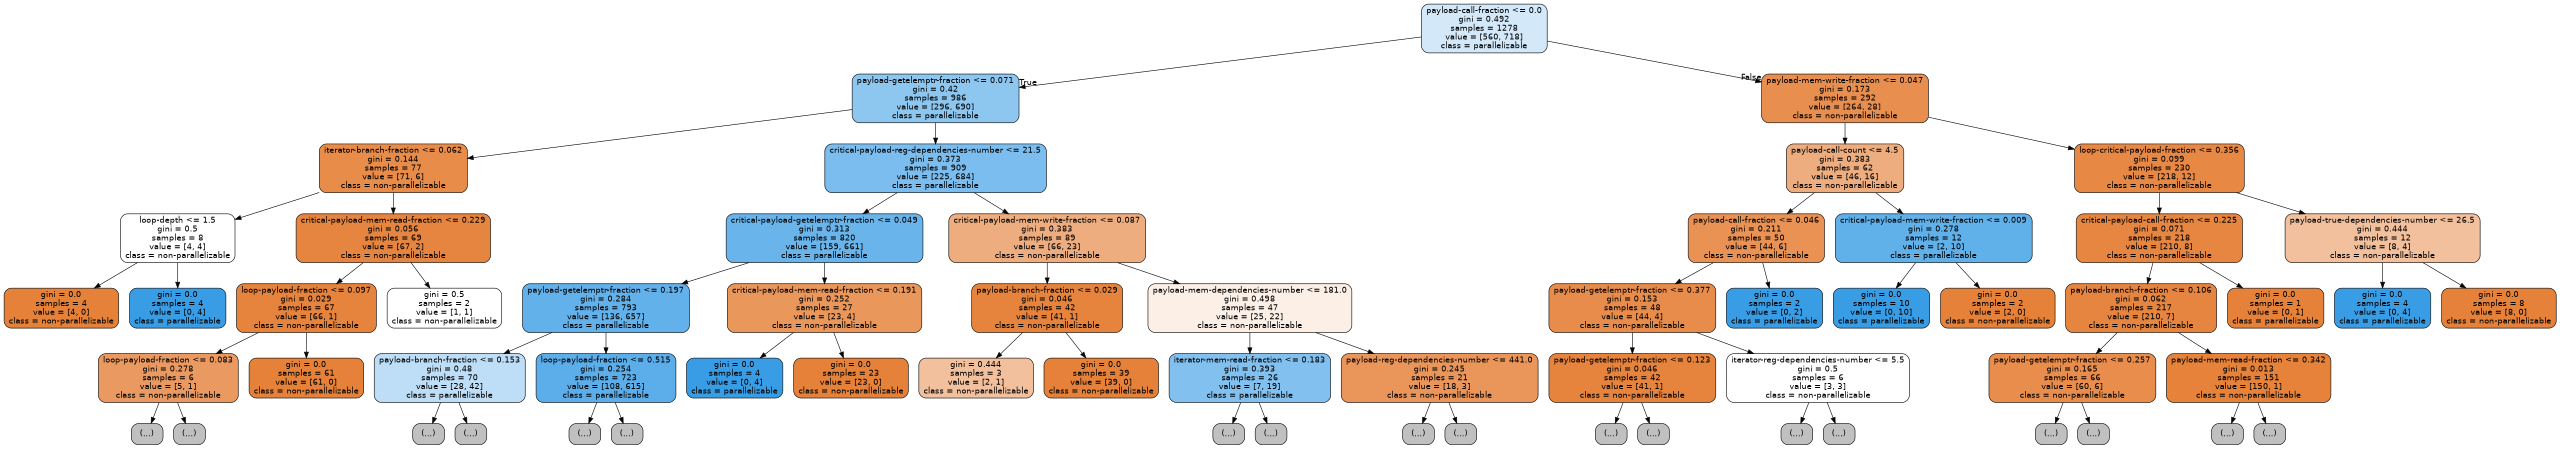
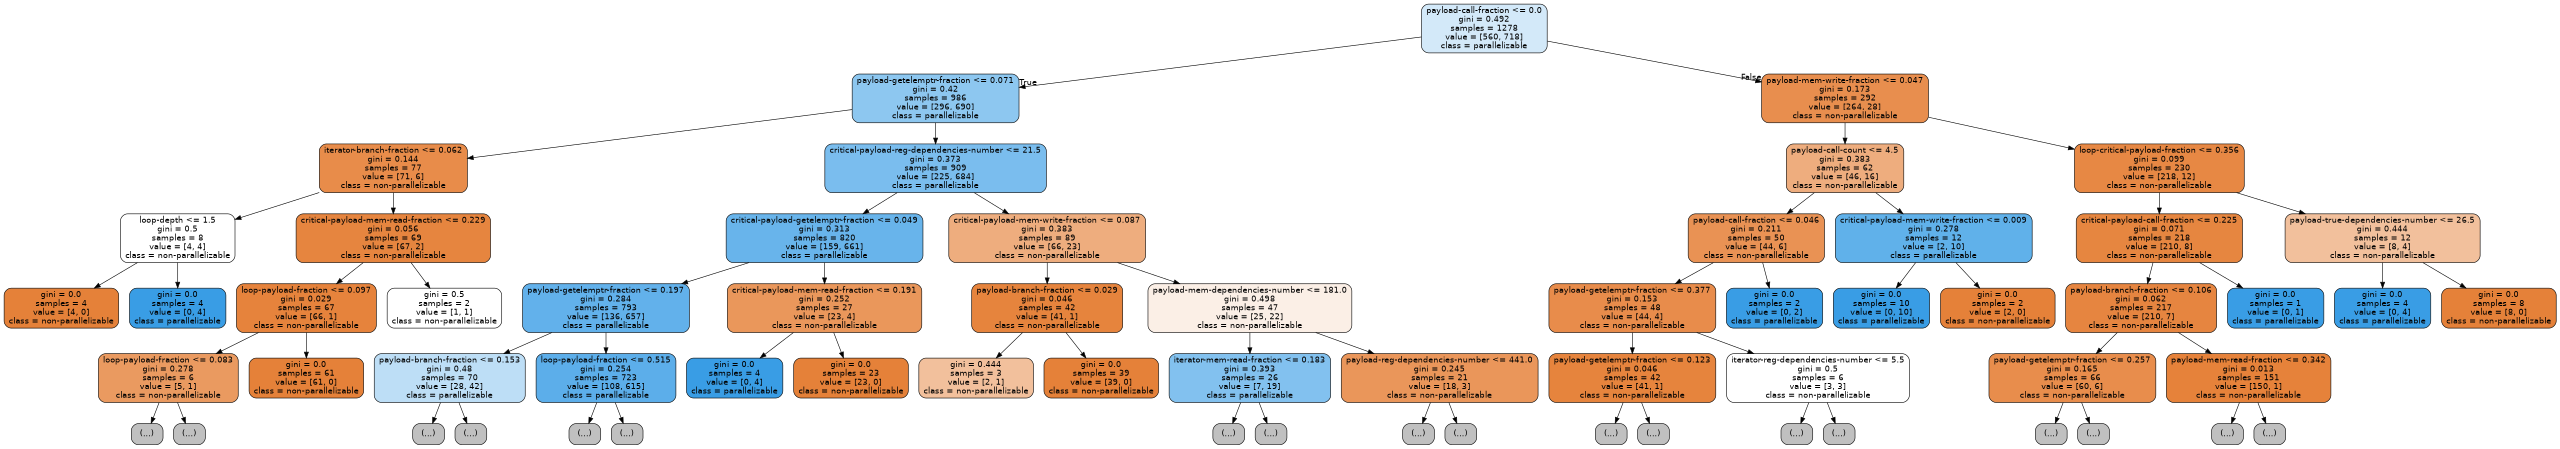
(2276, 308) -> (2276, 308)
